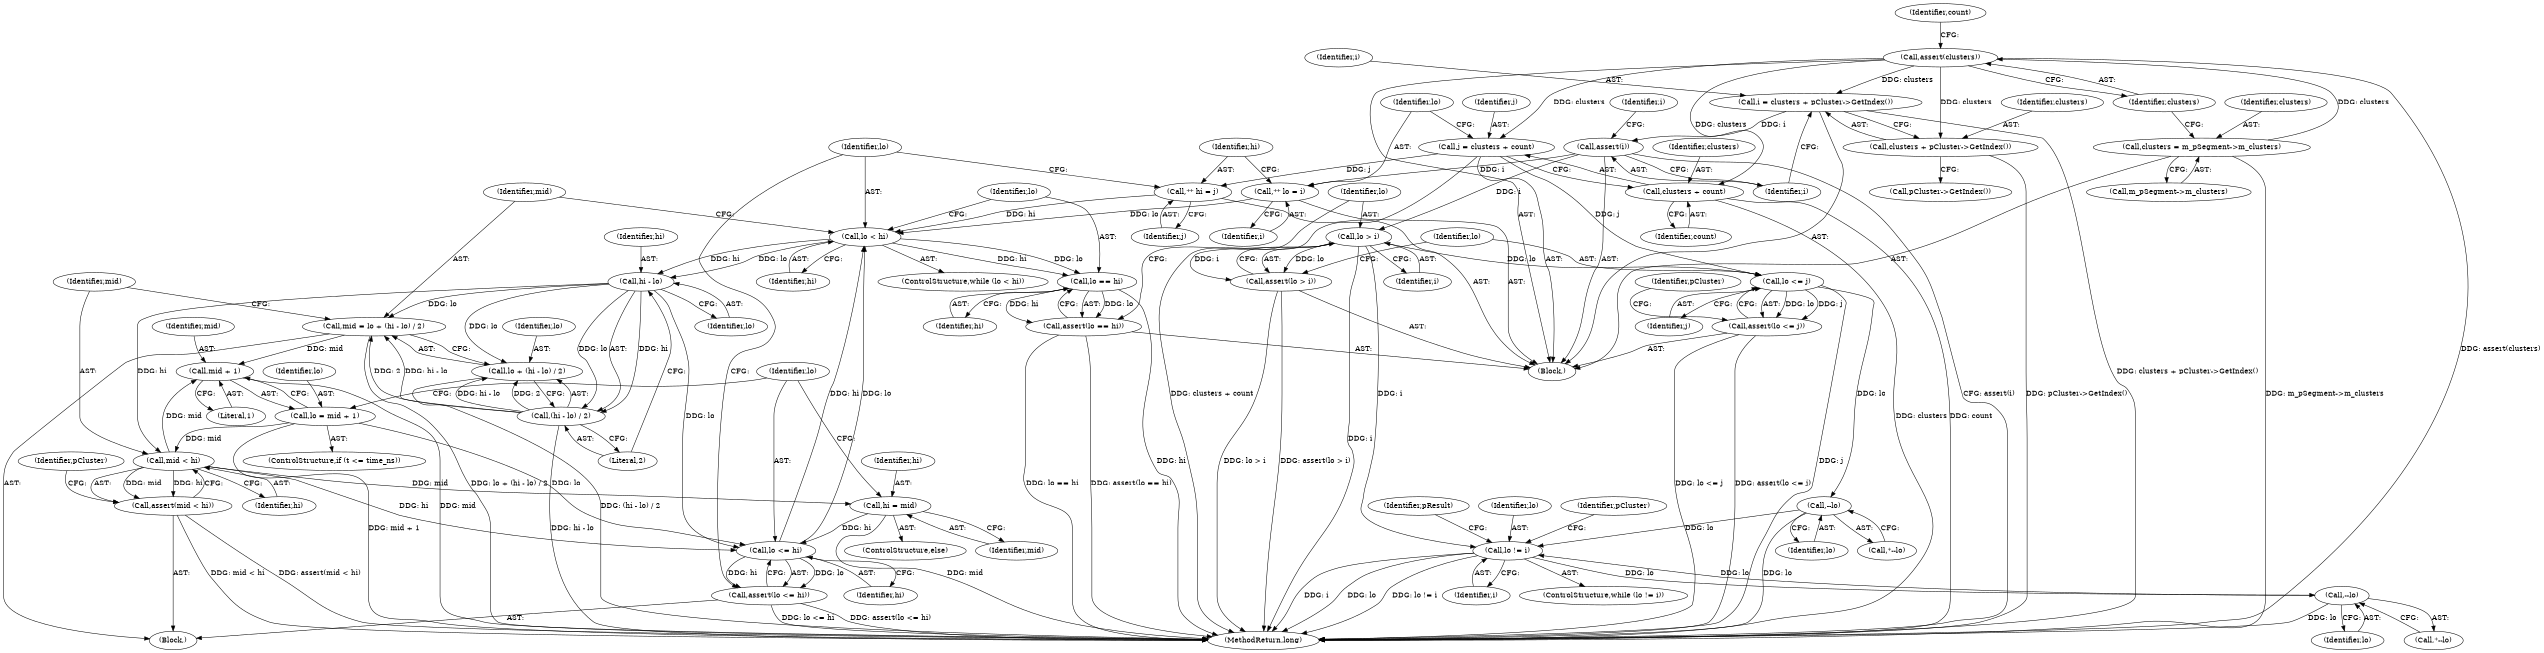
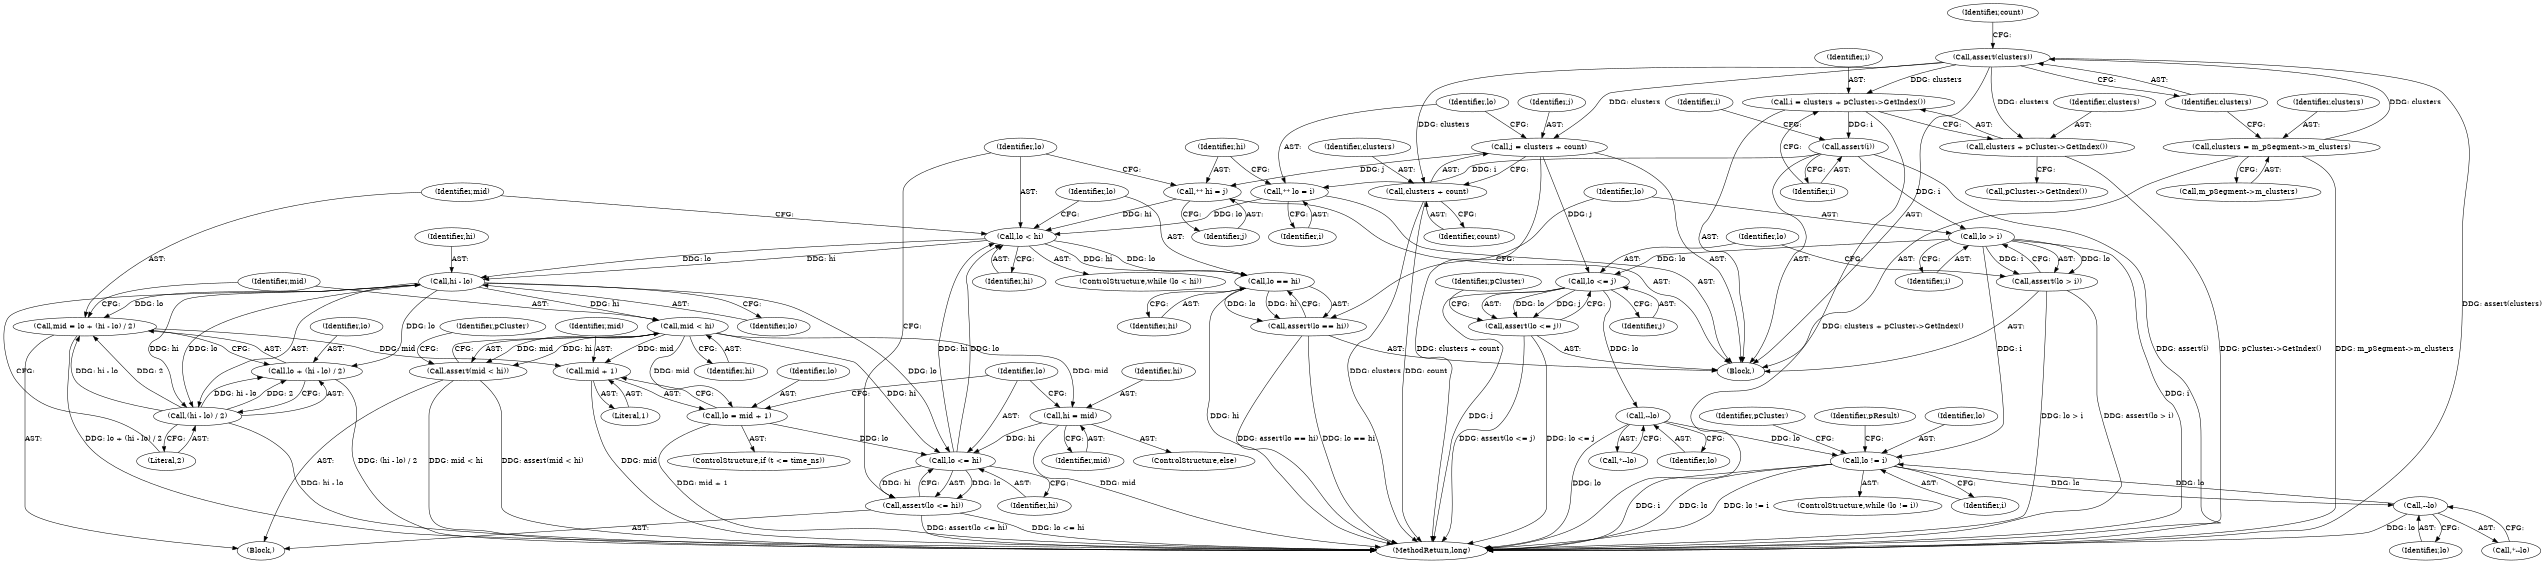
(207, 394) -> (611, 394)
(1989, 394) -> (2183, 349)
(229, 427) -> (653, 380)
